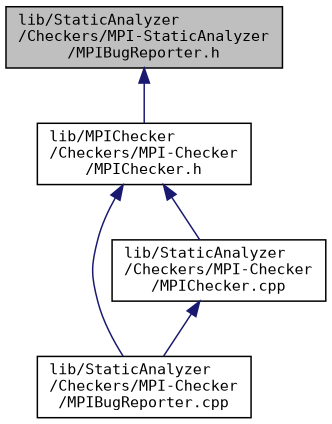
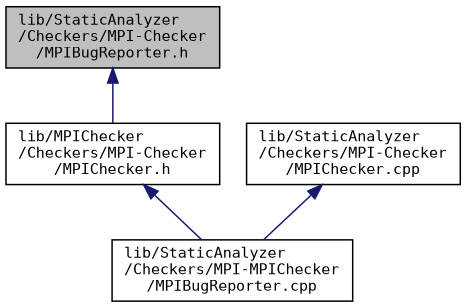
(144, 37) -> (113, 37)
(186, 219) -> none
(144, 387) -> (232, 270)
